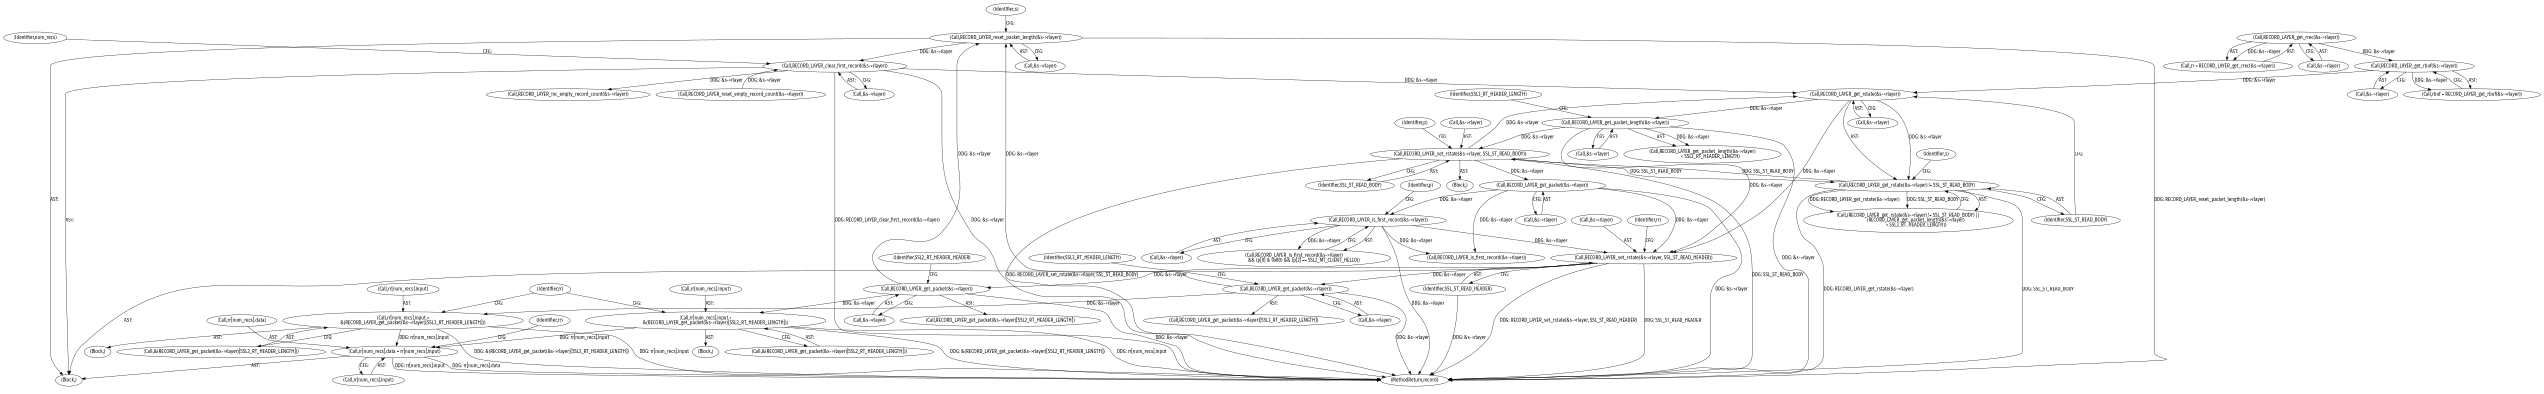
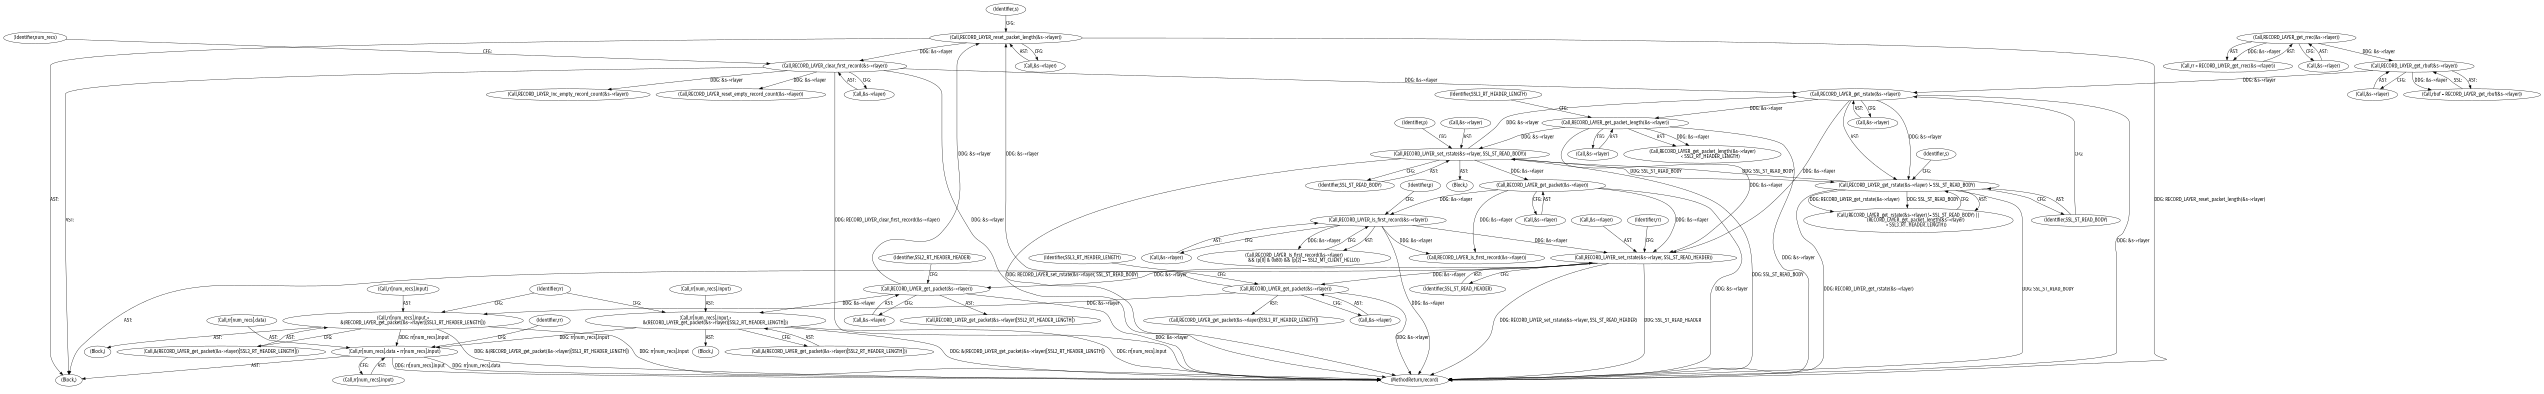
(751, 76) -> (790, 80)
(2459, 80) -> (2459, 80)
(1453, 337) -> (2010, 364)
